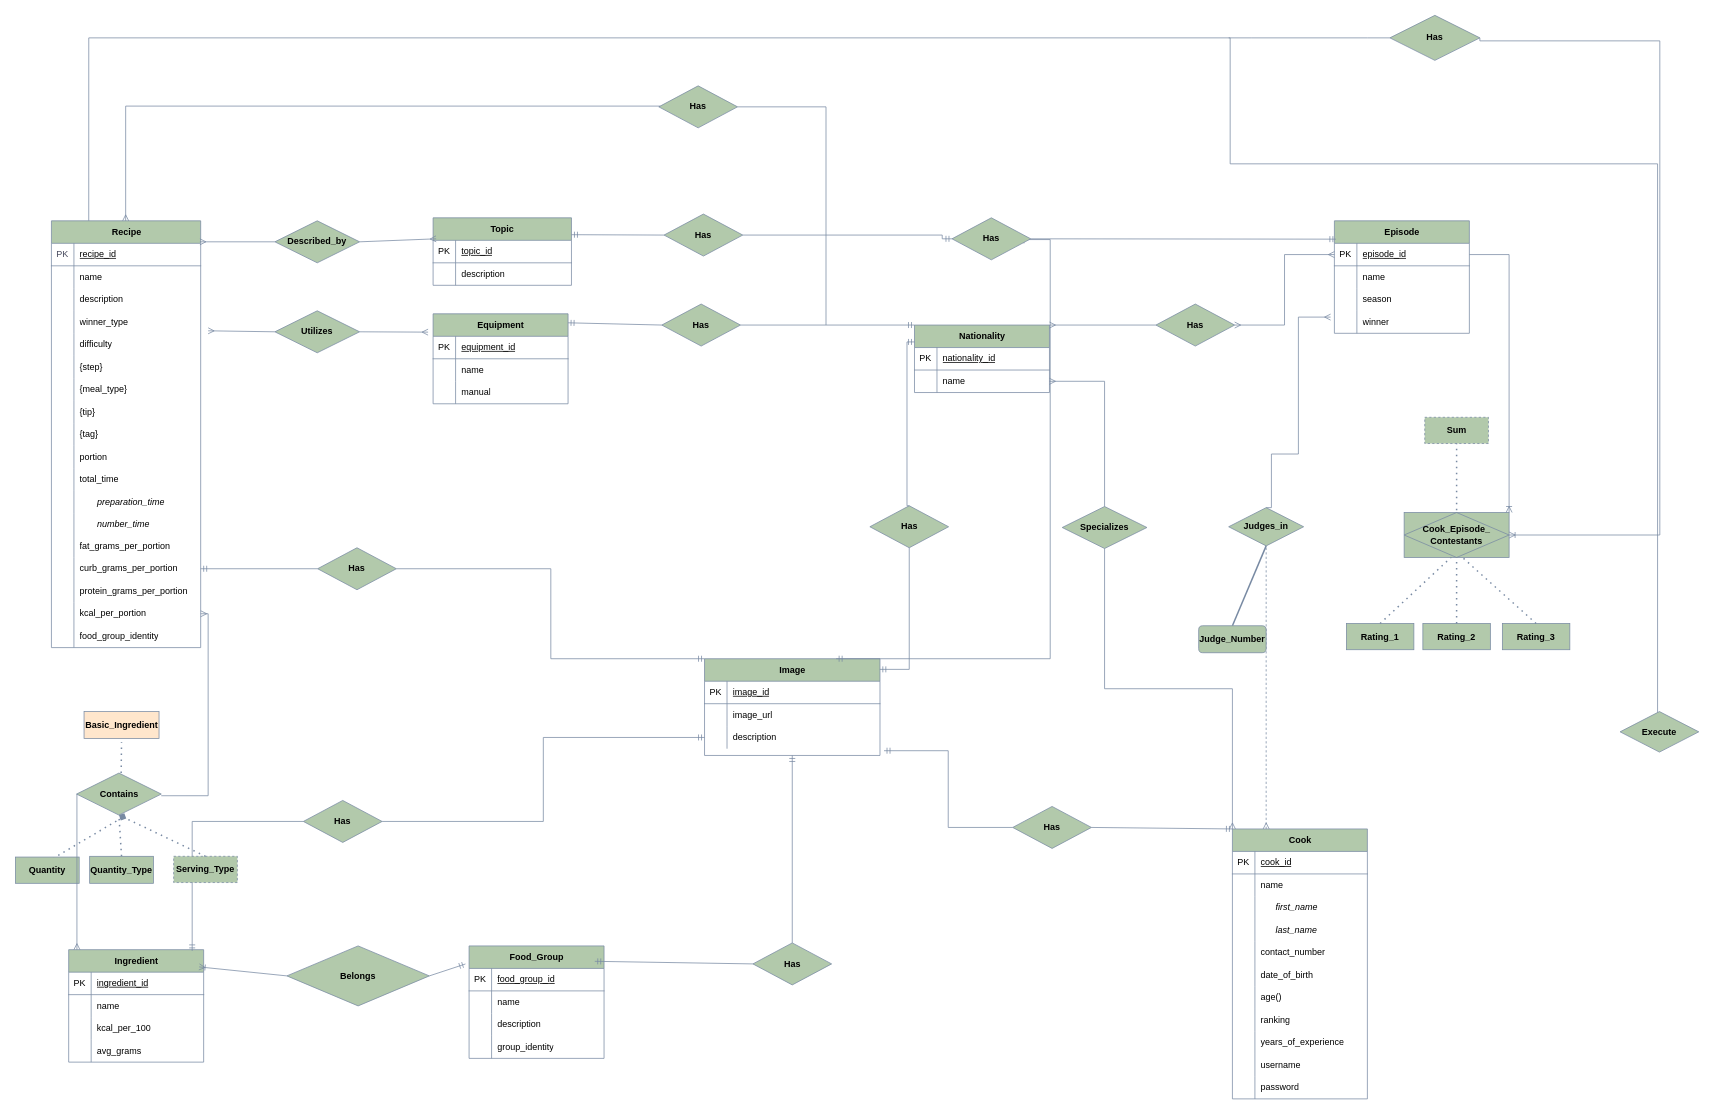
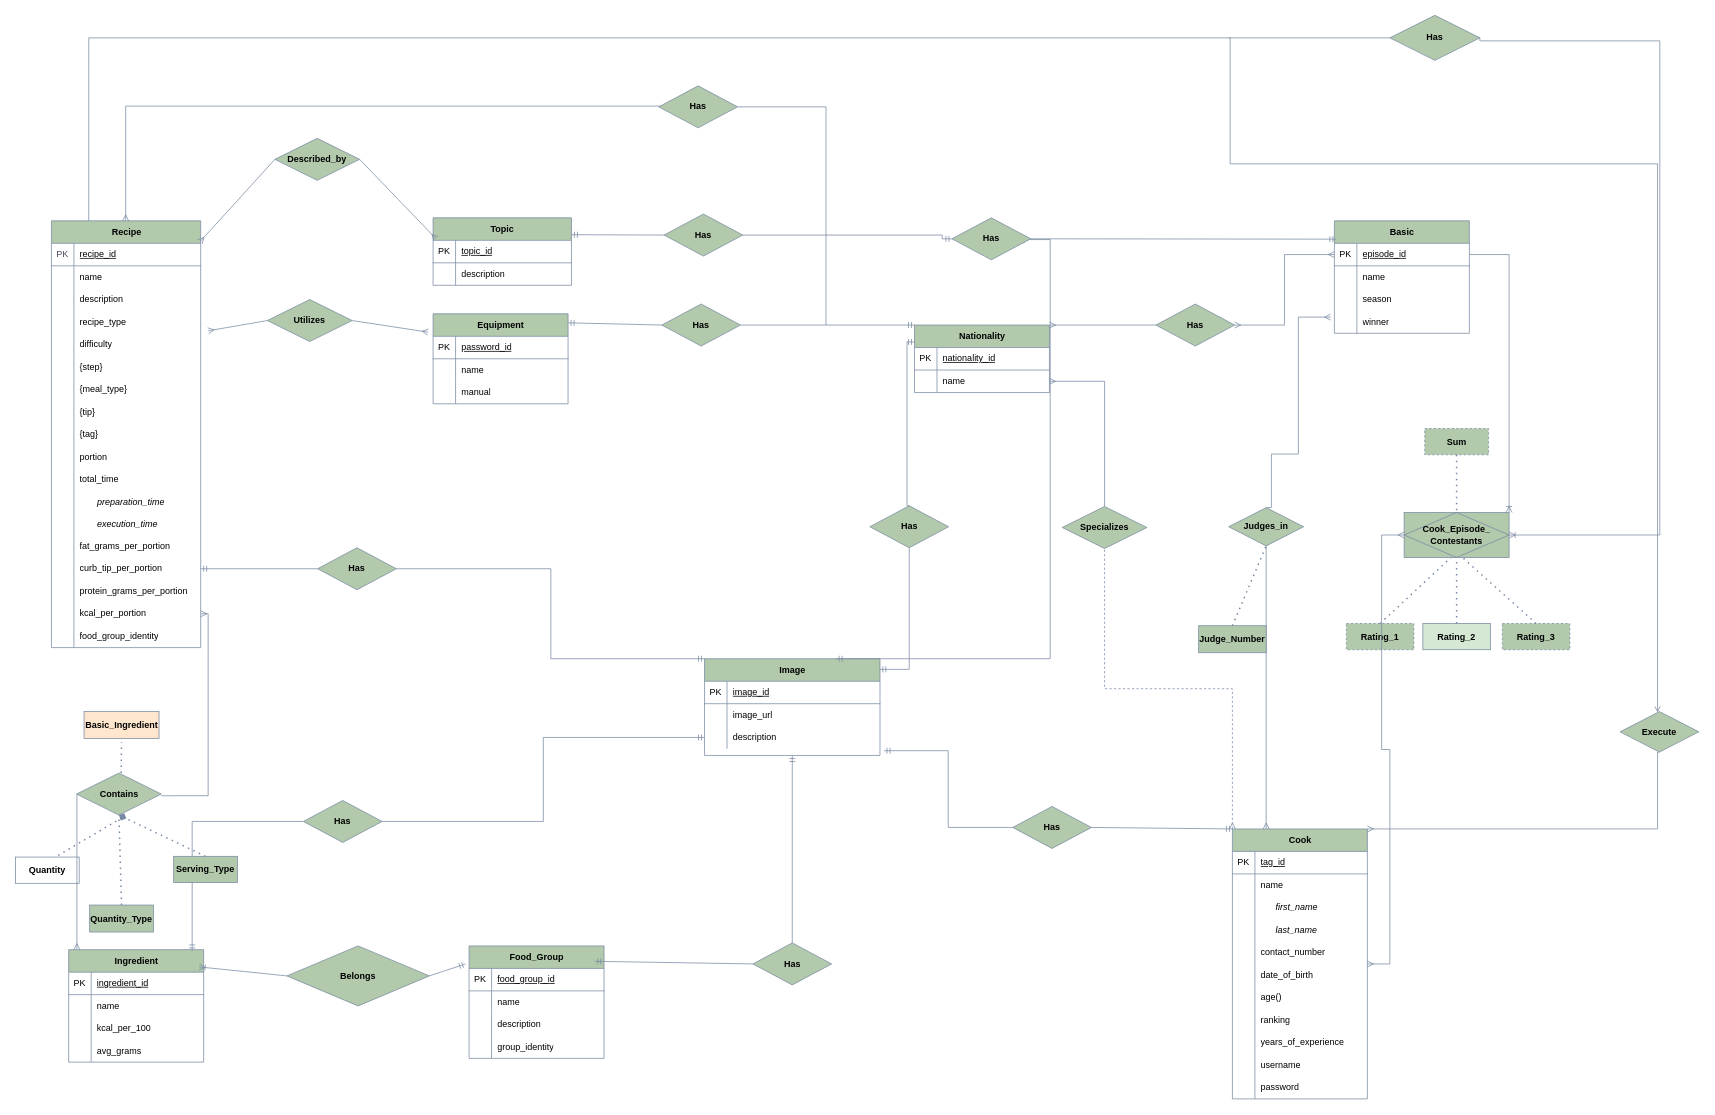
(1403, 232) -> (1403, 232)
(317, 242) -> (317, 159)
(106, 322) -> (106, 322)
(317, 332) -> (310, 321)
(490, 348) -> (488, 348)
(1457, 431) -> (1457, 442)
(106, 525) -> (113, 525)
(134, 569) -> (128, 569)
(1249, 588) -> (1249, 588)
(1380, 637) -> (1380, 637)
(1457, 637) -> (1457, 637)
(1536, 637) -> (1536, 637)
(1233, 639) -> (1233, 639)
(1266, 651) -> (1266, 651)
(1168, 689) -> (1168, 689)
(1658, 708) -> (1658, 708)
none -> (1658, 793)
none -> (1390, 813)
(1278, 863) -> (1275, 863)
(47, 870) -> (47, 870)
(122, 870) -> (122, 919)
(206, 870) -> (206, 870)
